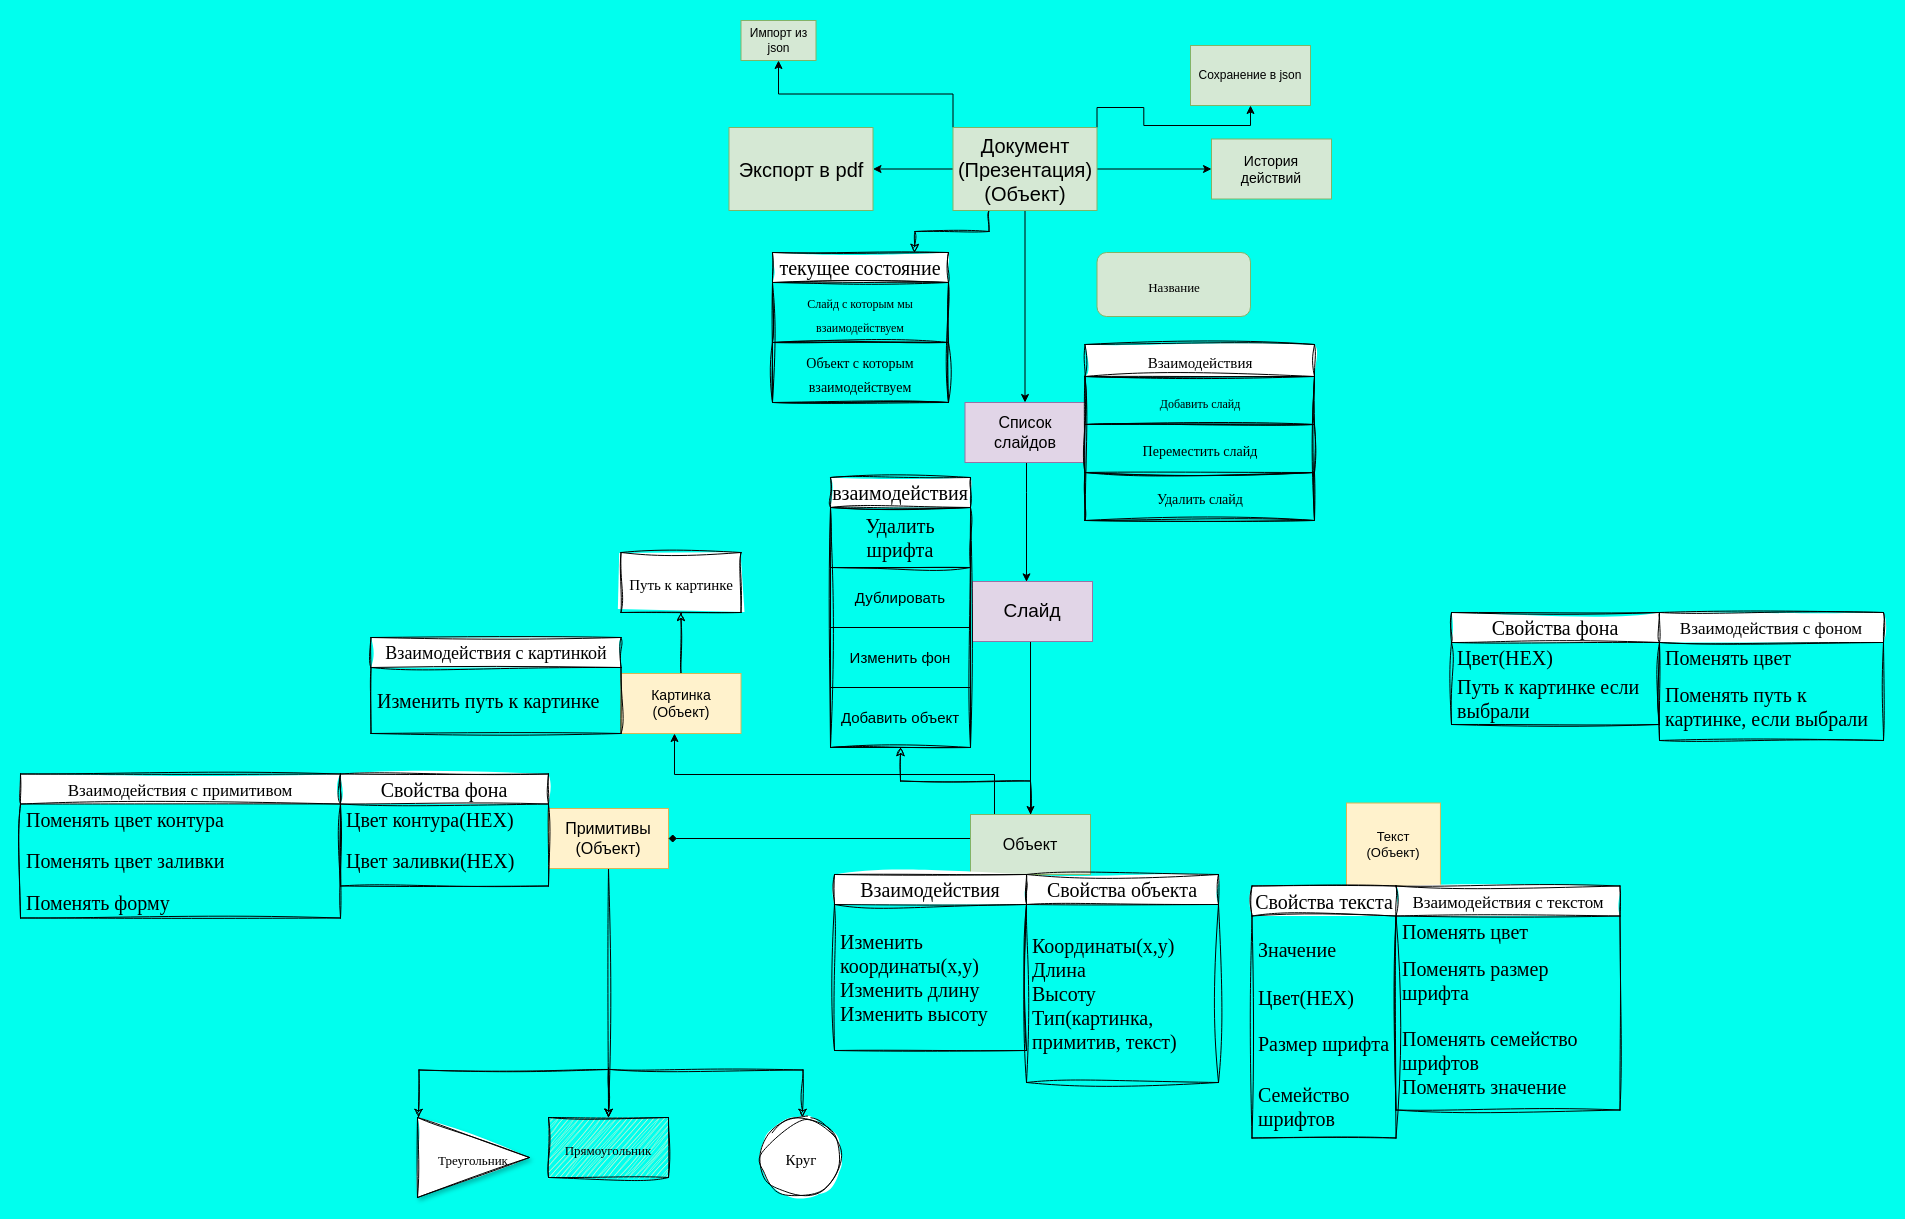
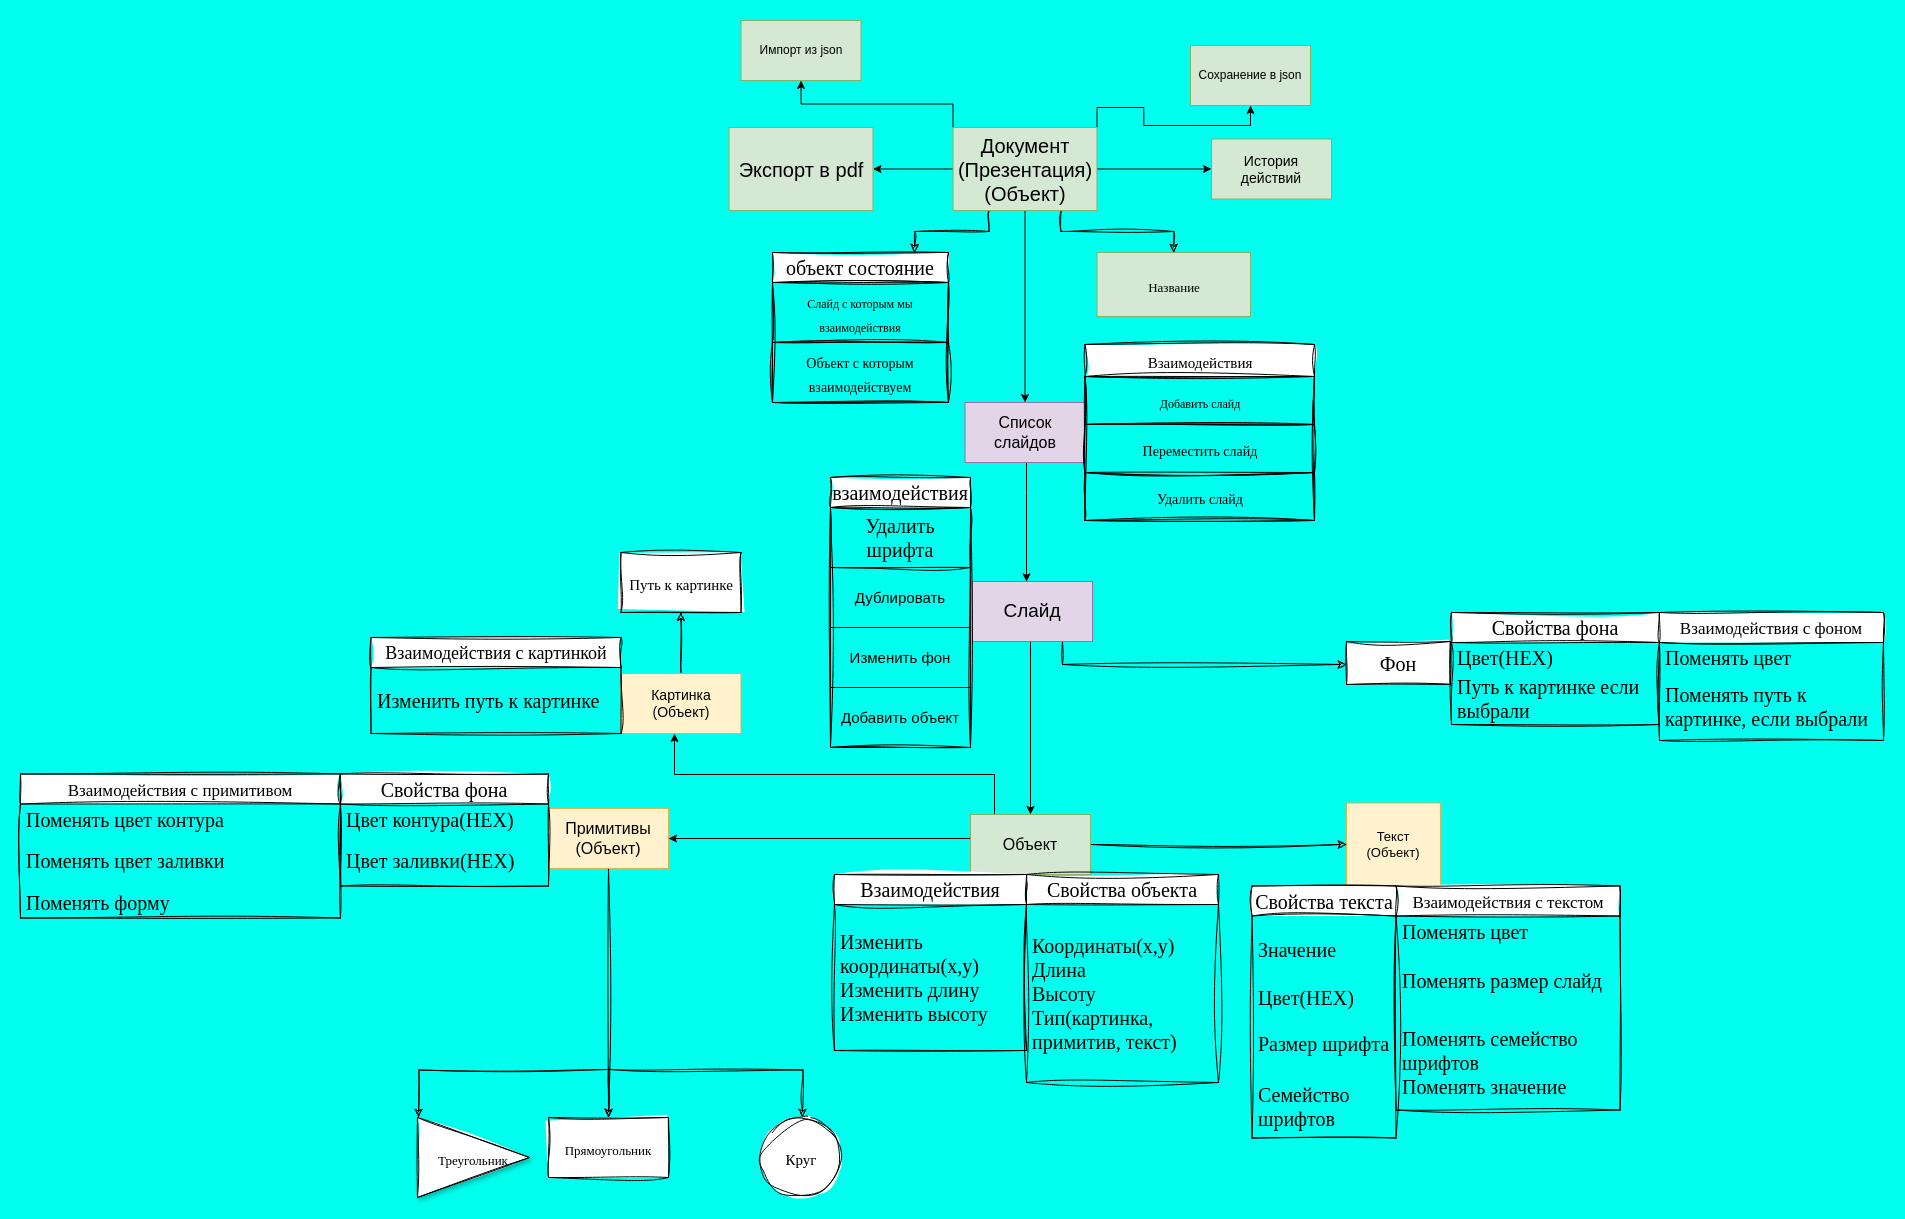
(779, 41) -> (801, 51)
none -> (1113, 232)
(861, 268) -> (861, 268)
(1174, 285) -> (1174, 285)
(861, 313) -> (861, 313)
none -> (1399, 663)
none -> (1190, 664)
(952, 781) -> (1215, 845)
(677, 839) -> (676, 839)
(1510, 981) -> (1510, 981)
(609, 1148) -> (609, 1148)
